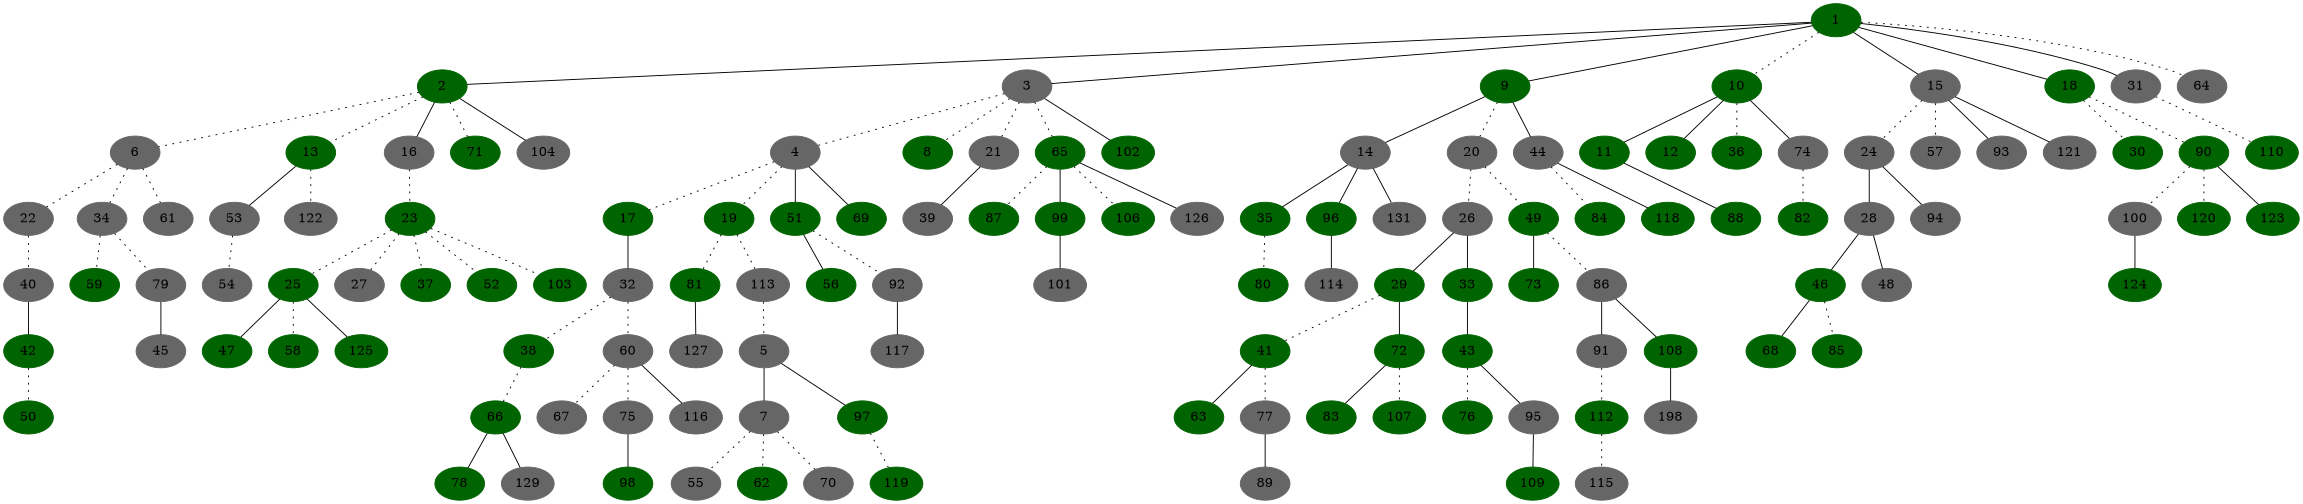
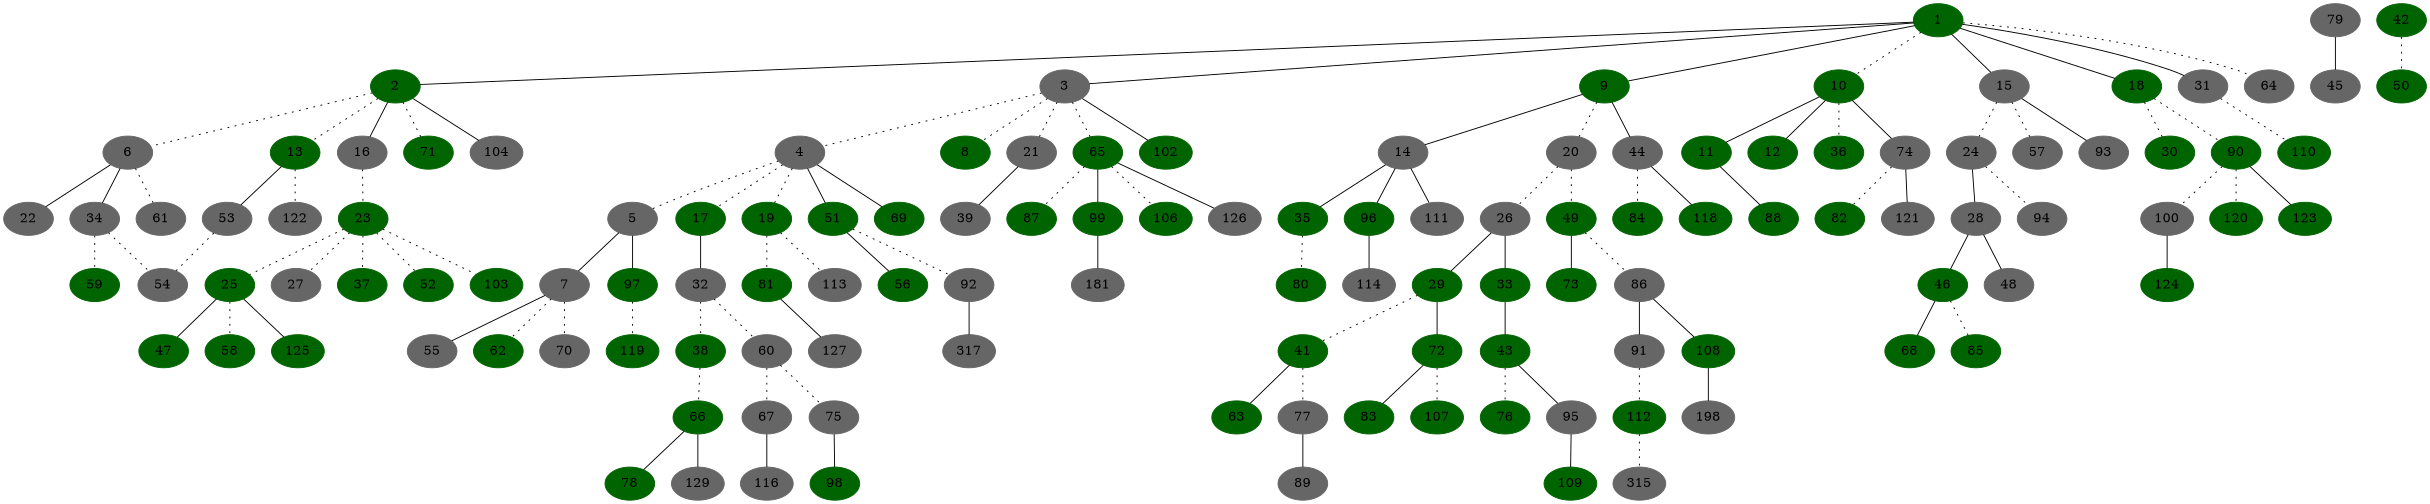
(2002, 119) -> (1906, 186)
(82, 186) -> (78, 186)
(119, 186) -> (111, 186)
(1902, 186) -> (2007, 186)
(1399, 219) -> (1437, 219)
(131, 252) -> (129, 252)
(29, 285) -> none
(1060, 285) -> (1098, 285)
(764, 318) -> (715, 184)
(897, 351) -> (969, 351)
(662, 384) -> (767, 451)
(730, 451) -> (498, 318)
(1602, 484) -> (1639, 484)
